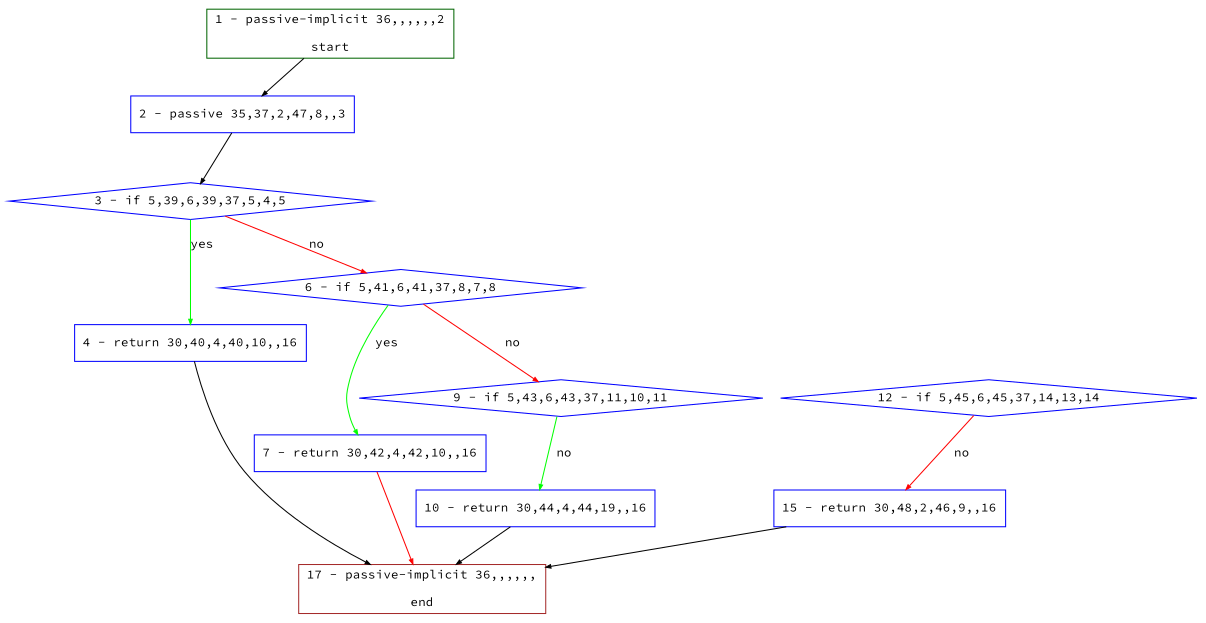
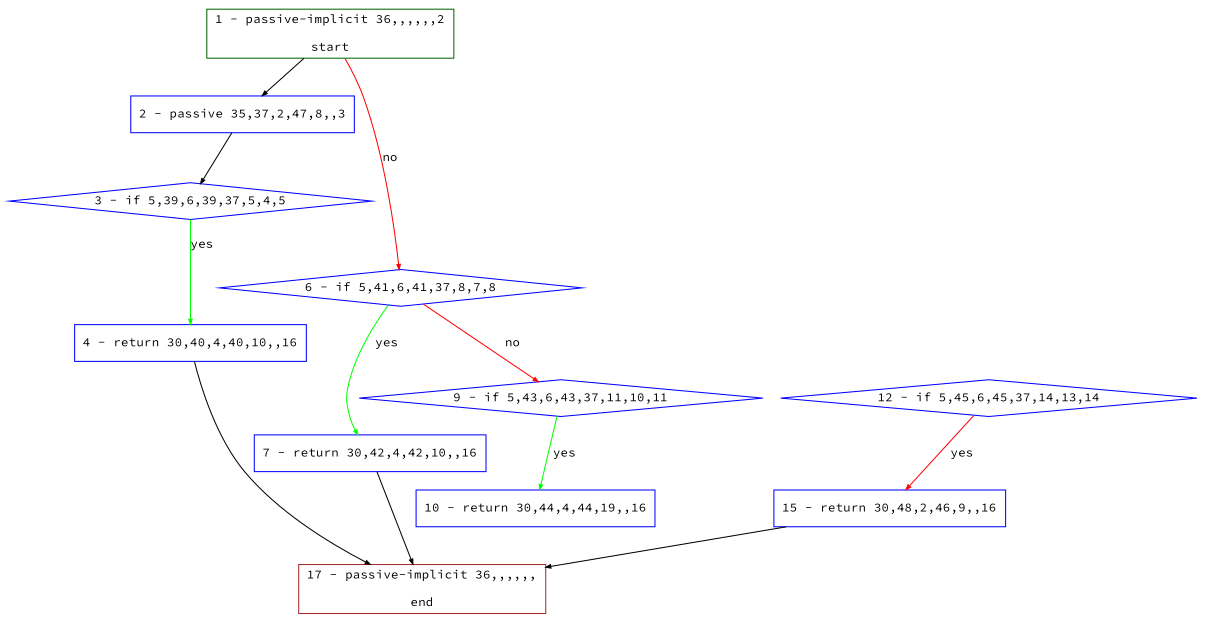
(293, 244) -> (381, 159)
(565, 453) -> (565, 453)
(962, 453) -> (962, 453)
(394, 516) -> (394, 516)
(486, 544) -> none
